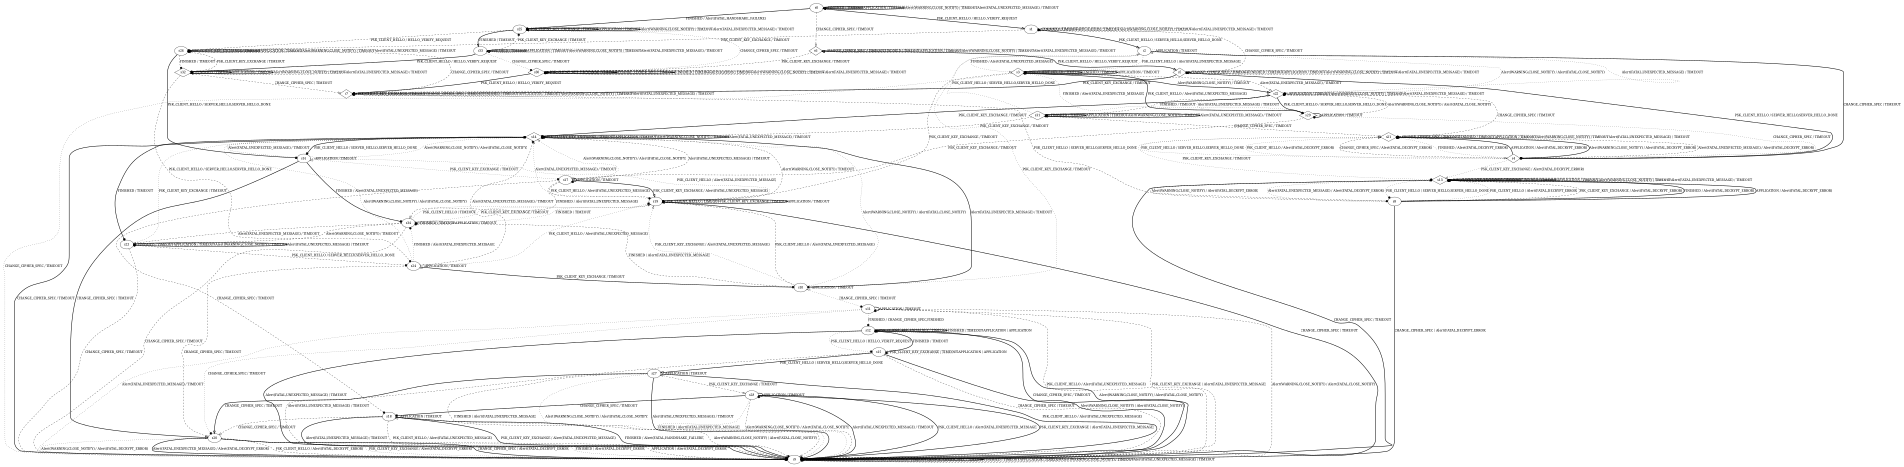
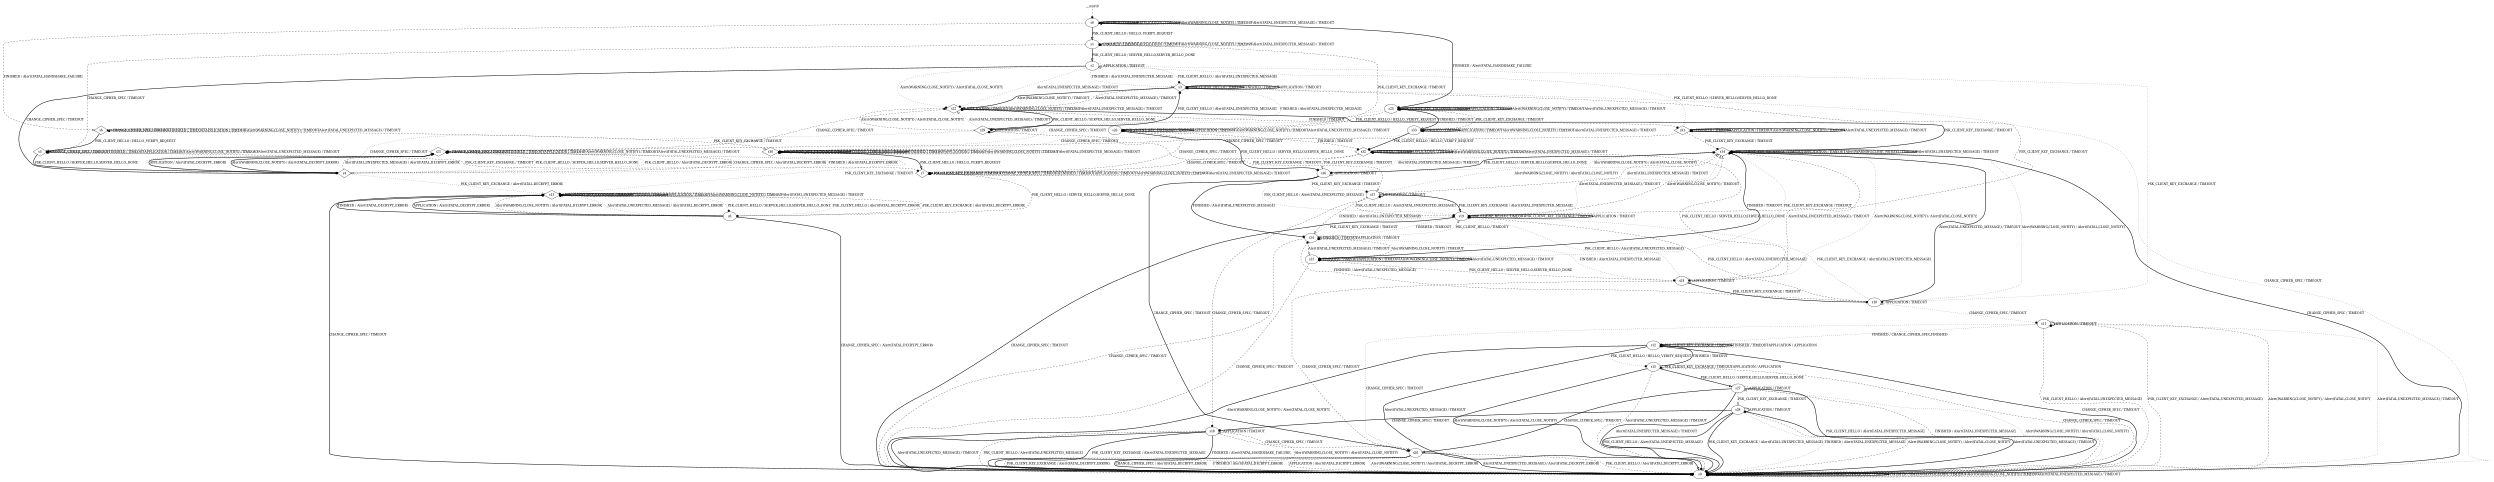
none -> (1092, 6)
(845, 29) -> (44, 77)
(217, 63) -> (1338, 157)
(766, 91) -> (481, 166)
